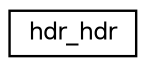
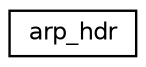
(73, 33) -> (73, 33)
